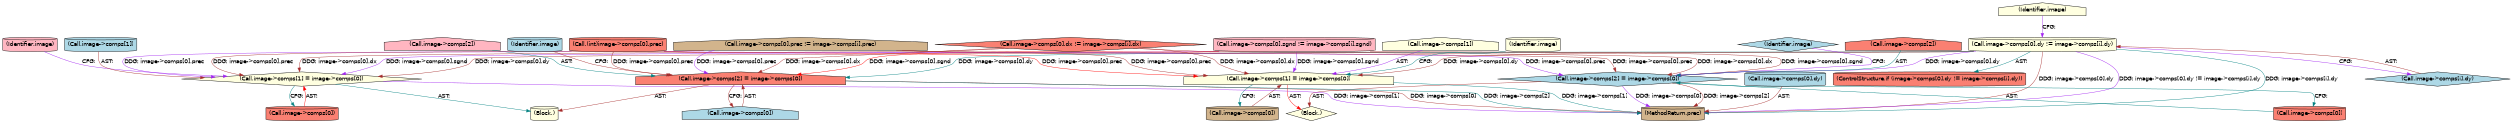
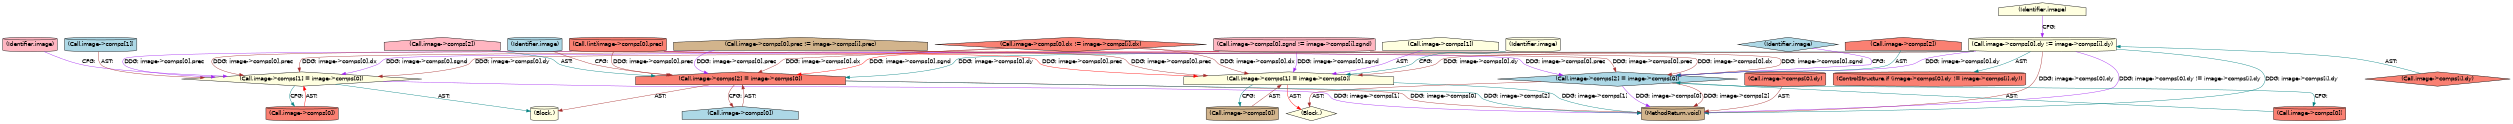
(2271, 52) -> (2271, 52)
(2262, 56) -> none
(1785, 79) -> (1785, 79)
(2438, 79) -> (2438, 79)
(1673, 114) -> (1673, 114)
